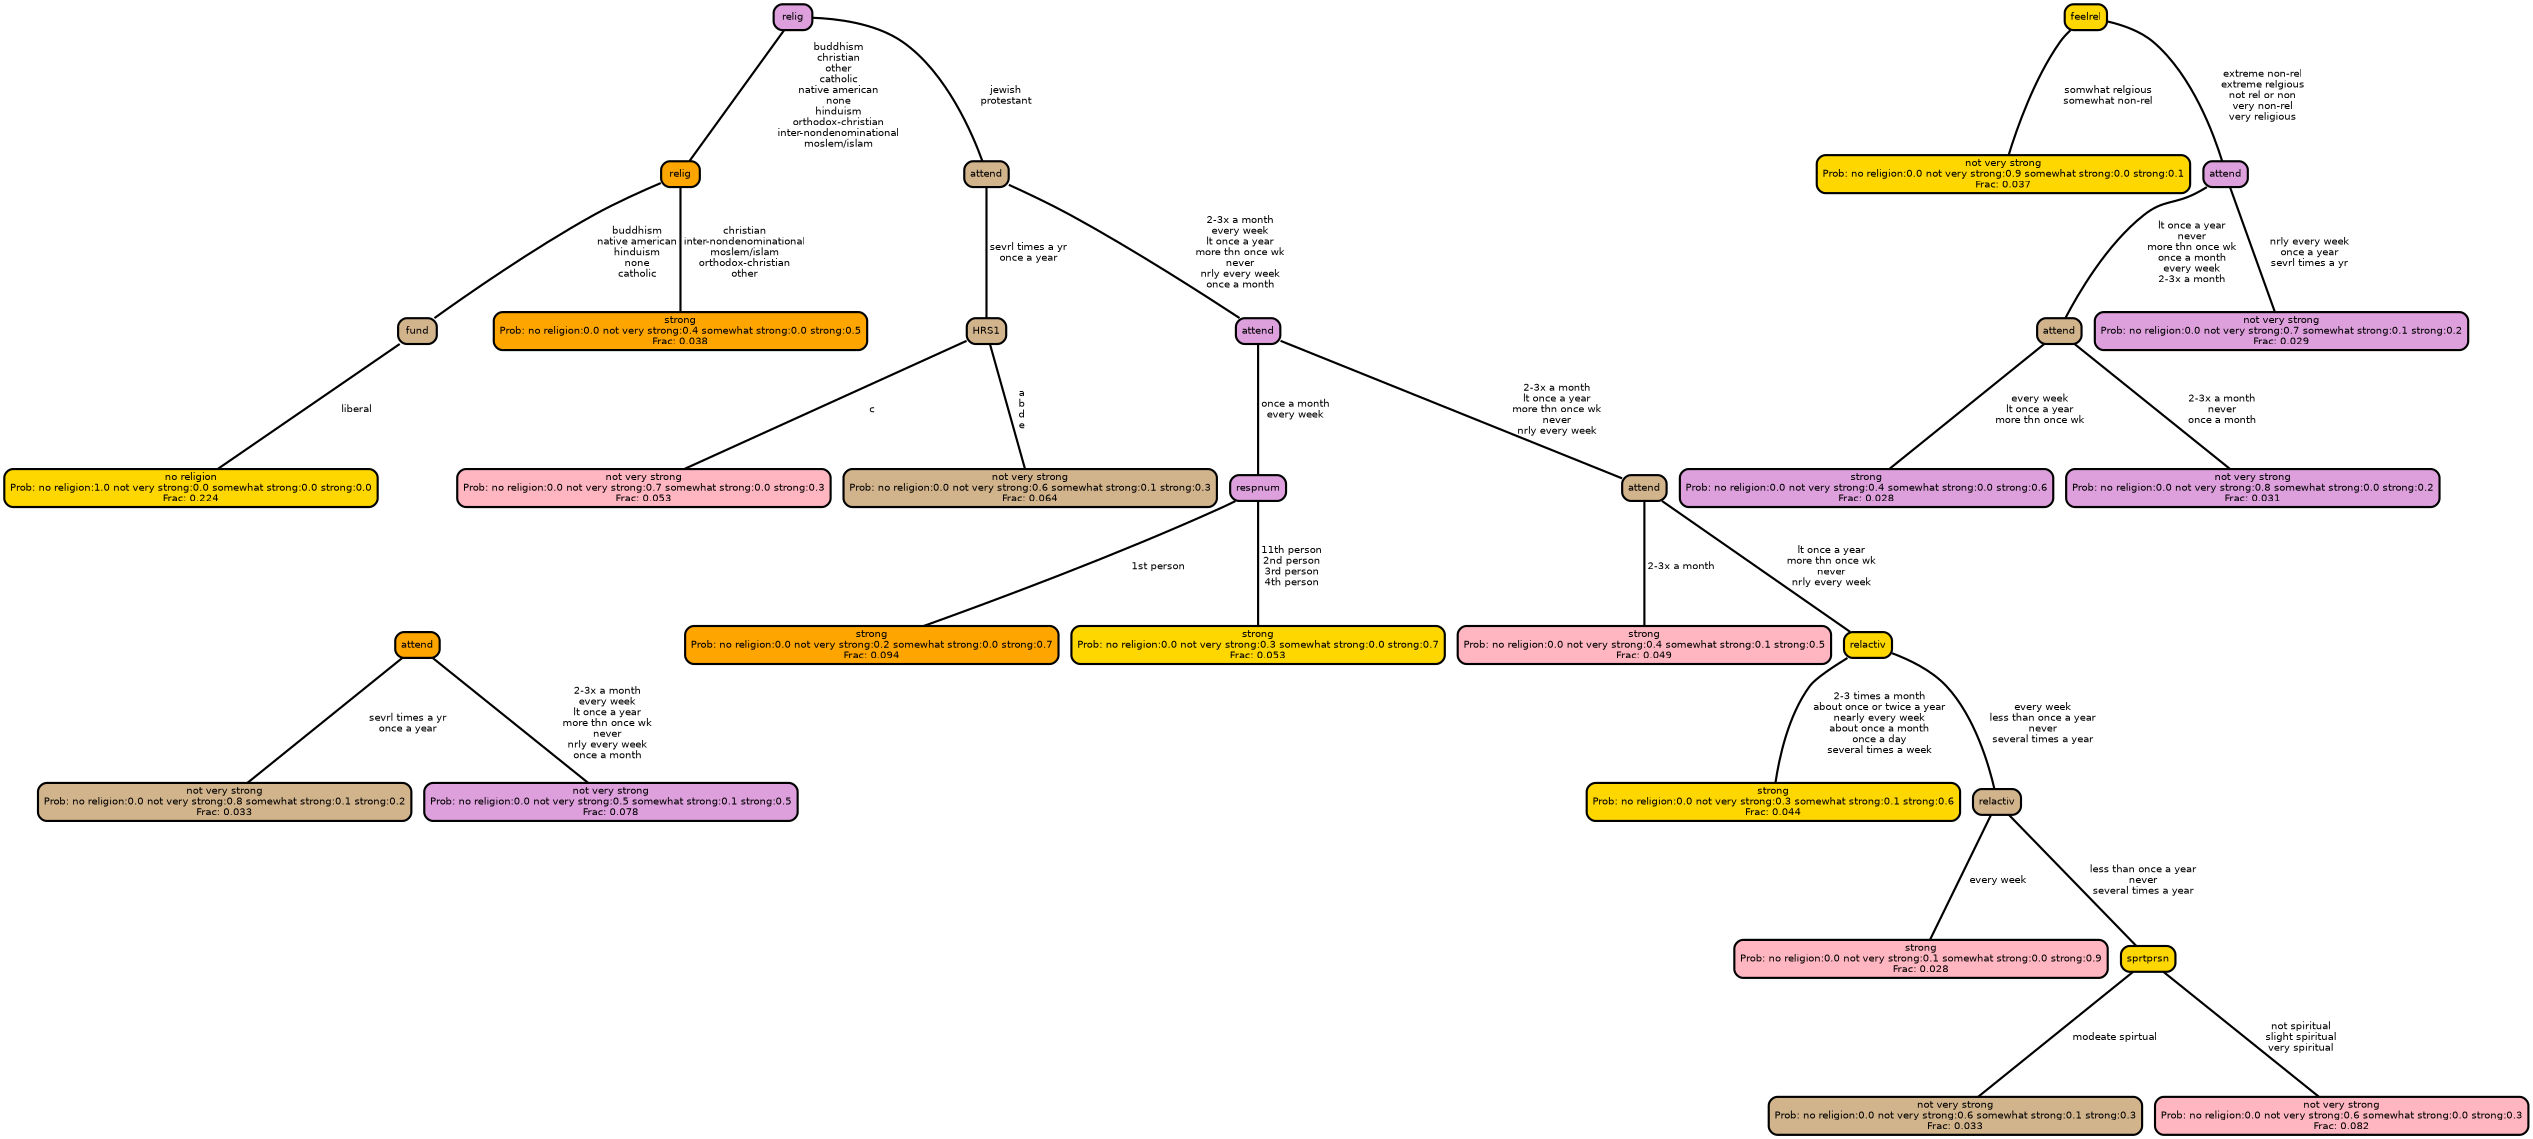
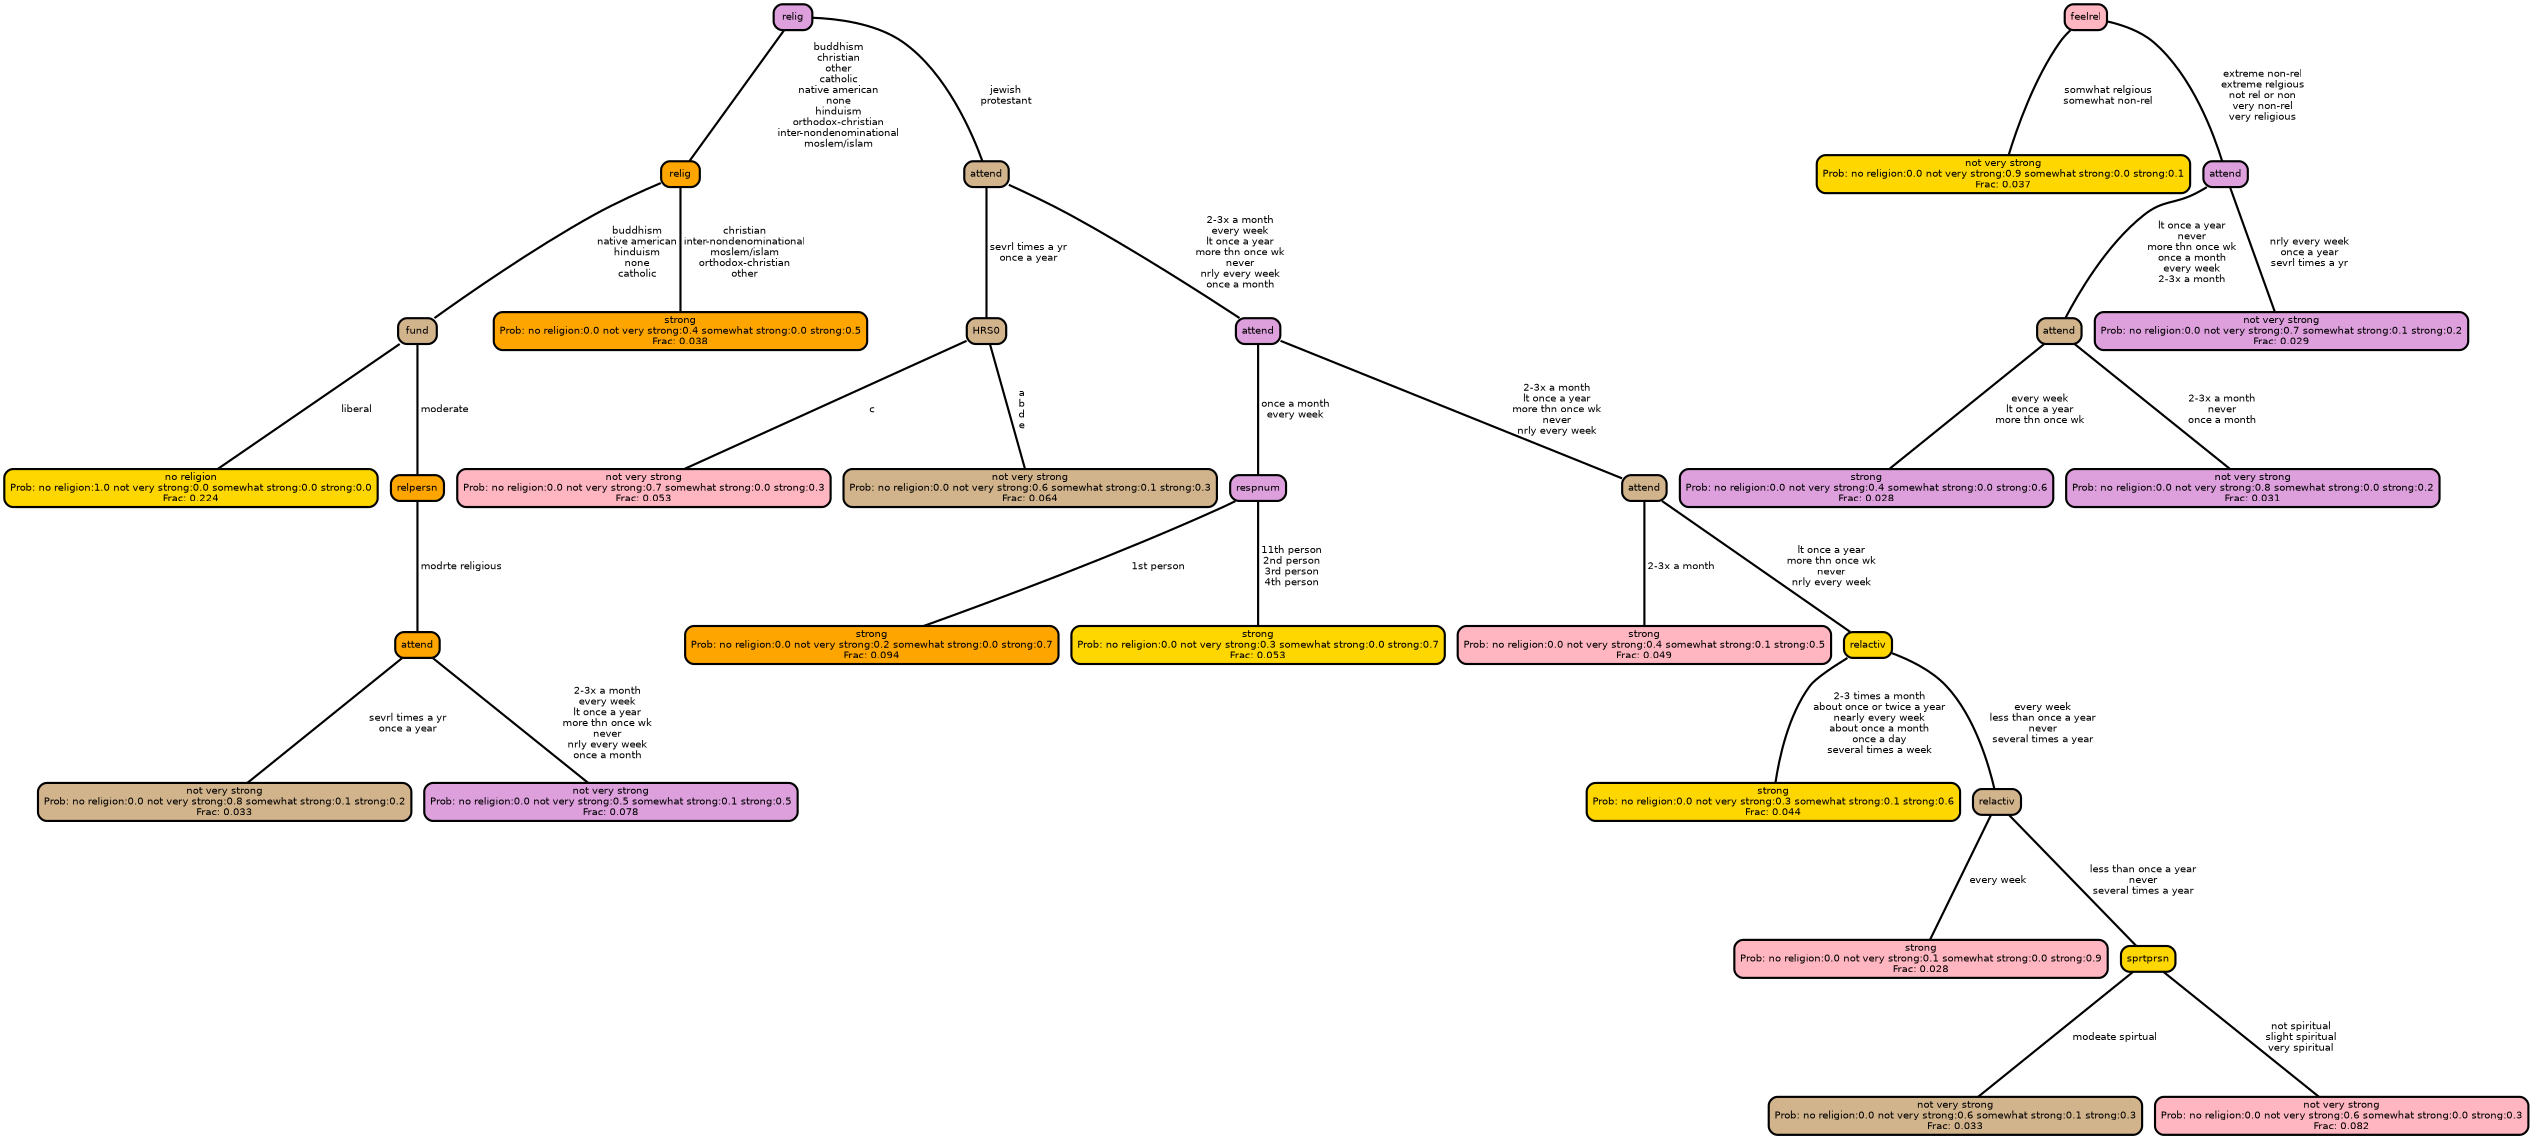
(2086, 17) -> (2086, 17)
(986, 331) -> (986, 331)
none -> (417, 488)
